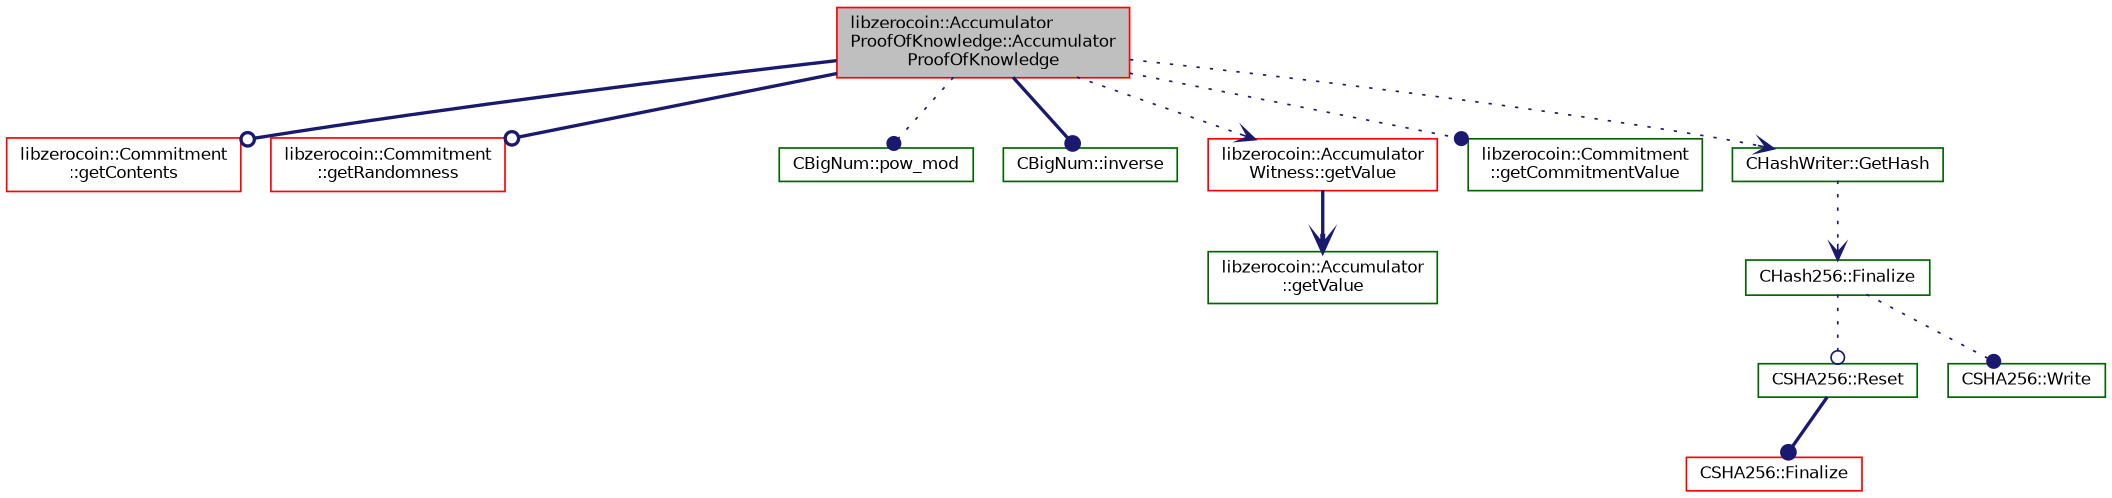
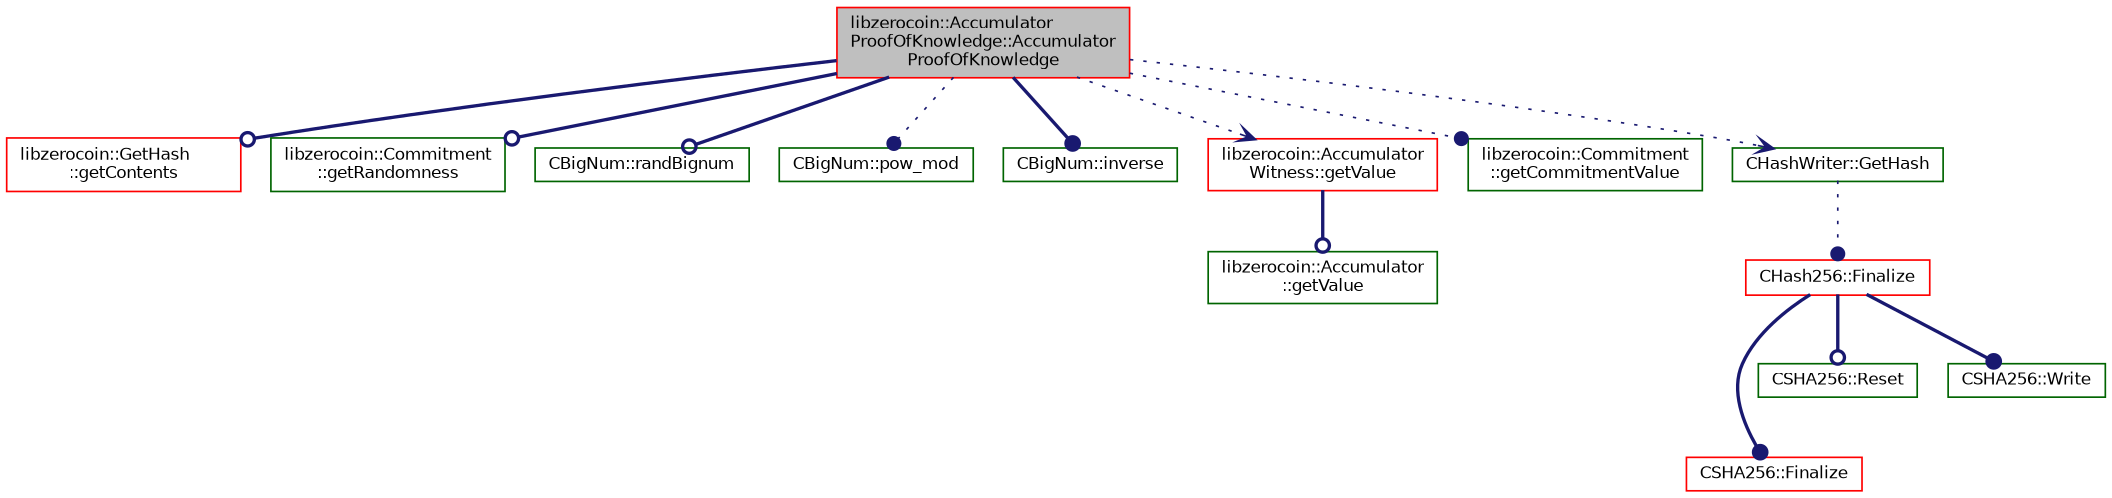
(124, 165) -> (124, 165)
(388, 165) -> (388, 165)
none -> (642, 165)
(1323, 214) -> (1323, 214)
(1838, 214) -> (1838, 214)
(1838, 278) -> (1838, 278)
(1838, 322) -> (1838, 322)
(1927, 326) -> (1927, 326)
(1810, 422) -> (1745, 359)
